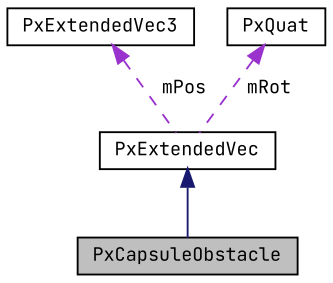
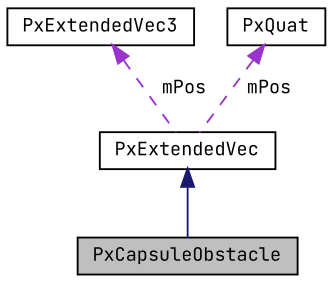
(264, 89) -> (264, 89)
